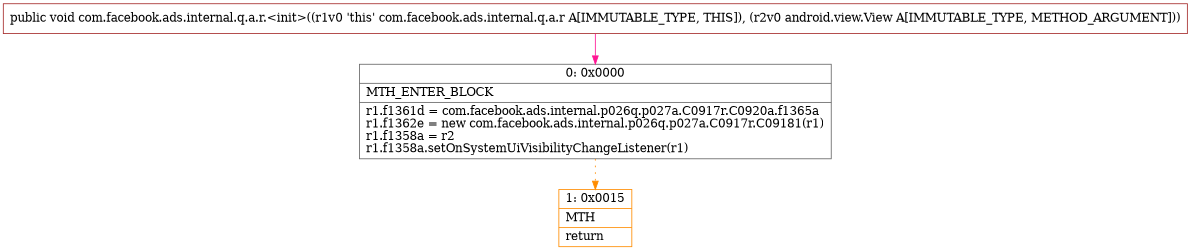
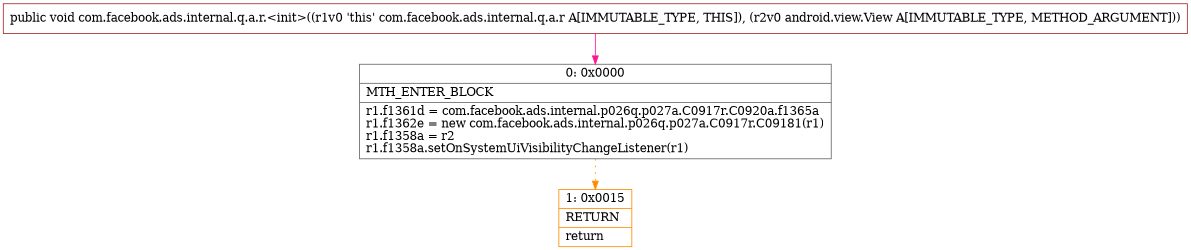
(580, 218) -> (592, 218)
